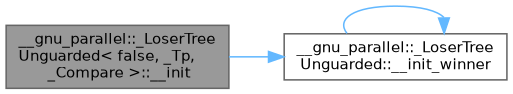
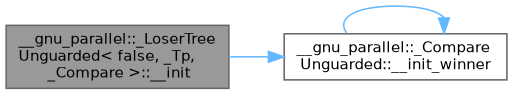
(396, 57) -> (396, 57)
